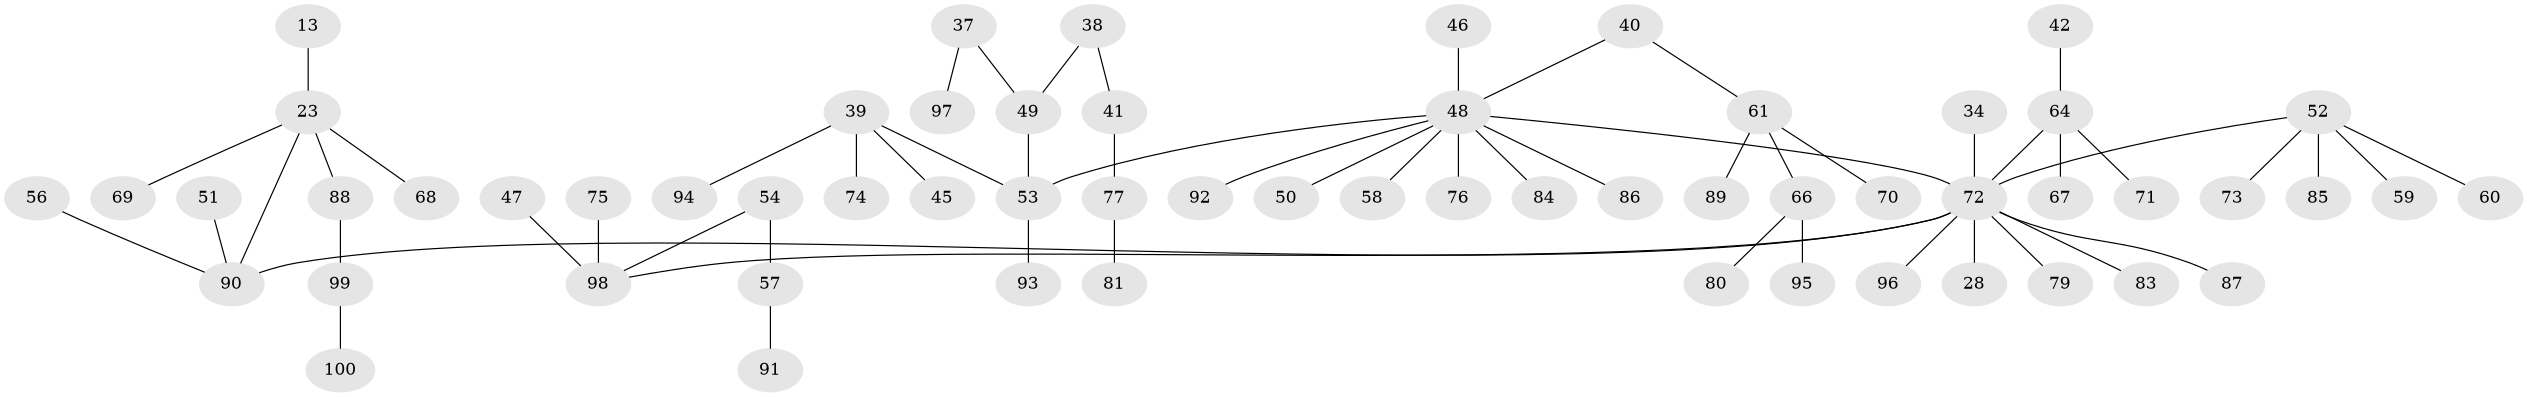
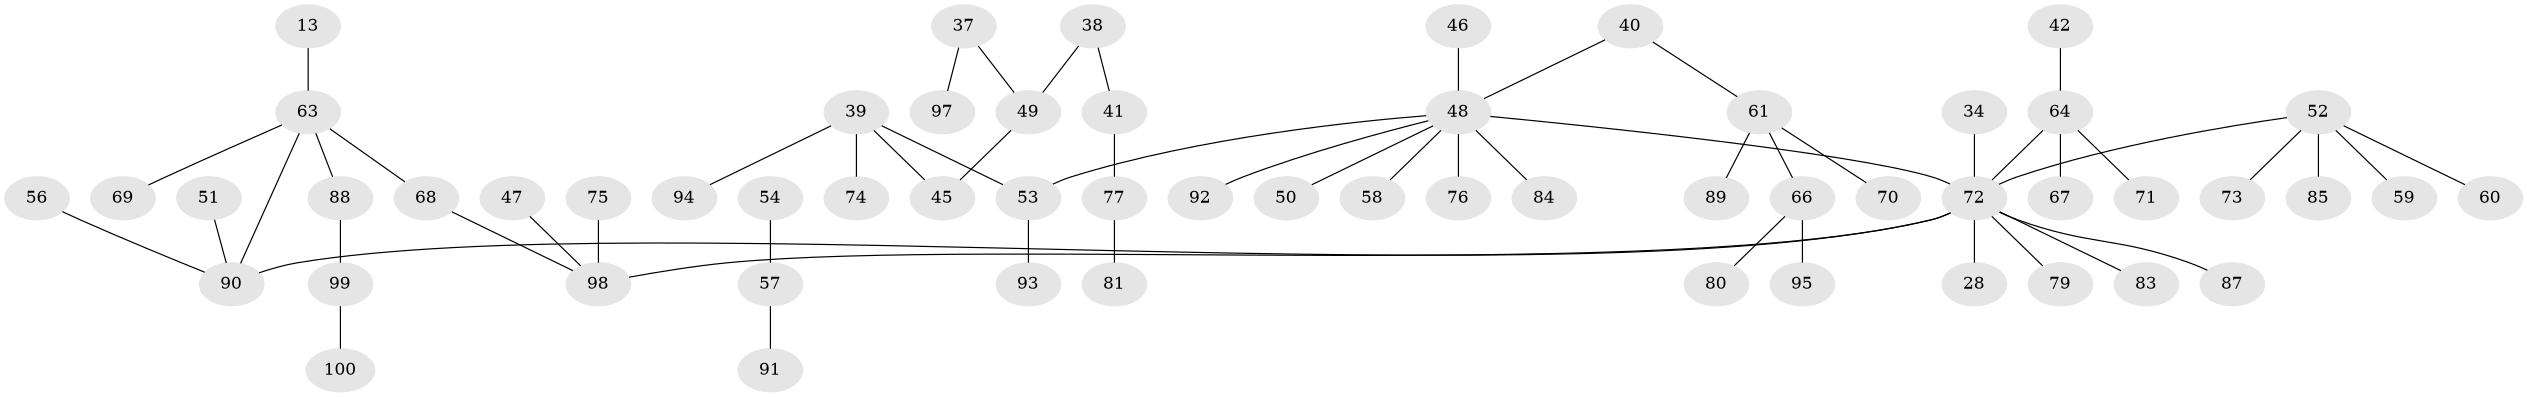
(308, 112) -> (308, 112)
(1028, 155) -> (986, 155)
(1630, 198) -> none
(697, 235) -> (506, 238)
(1888, 284) -> none
